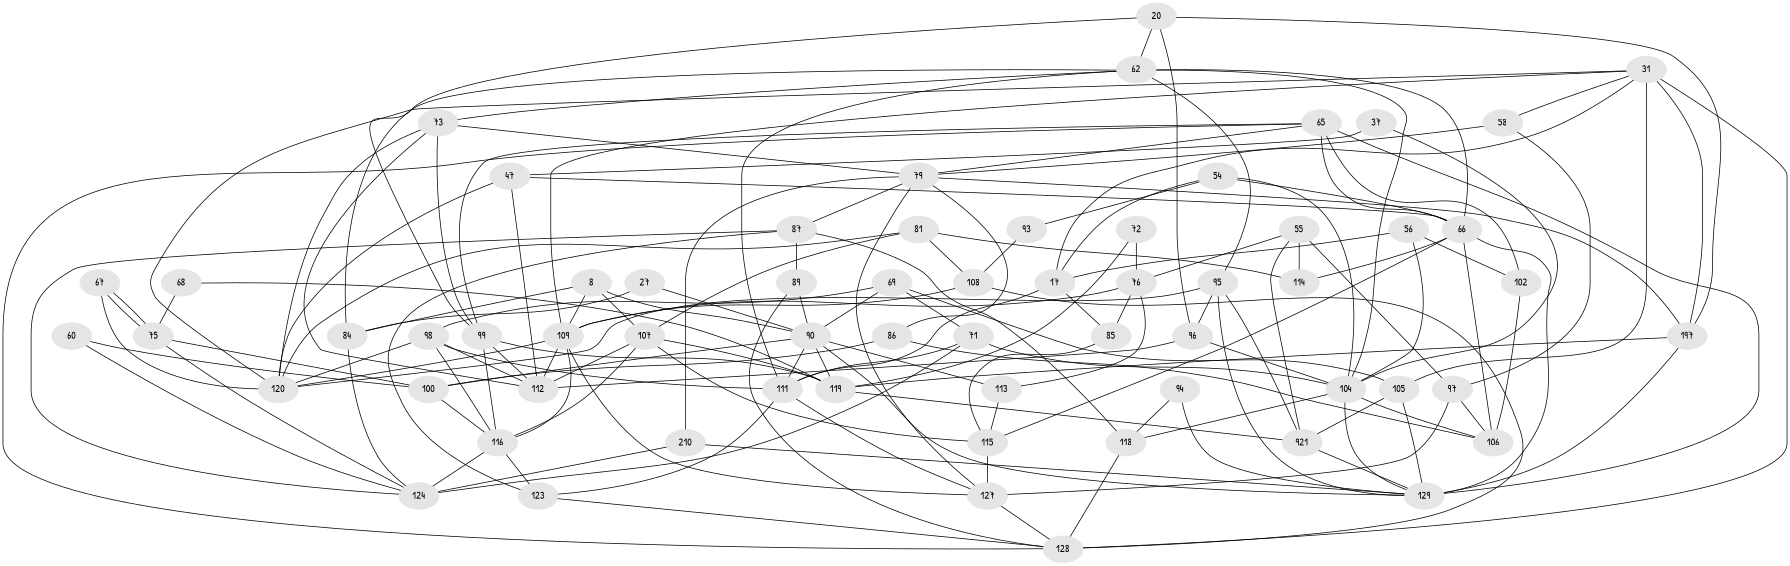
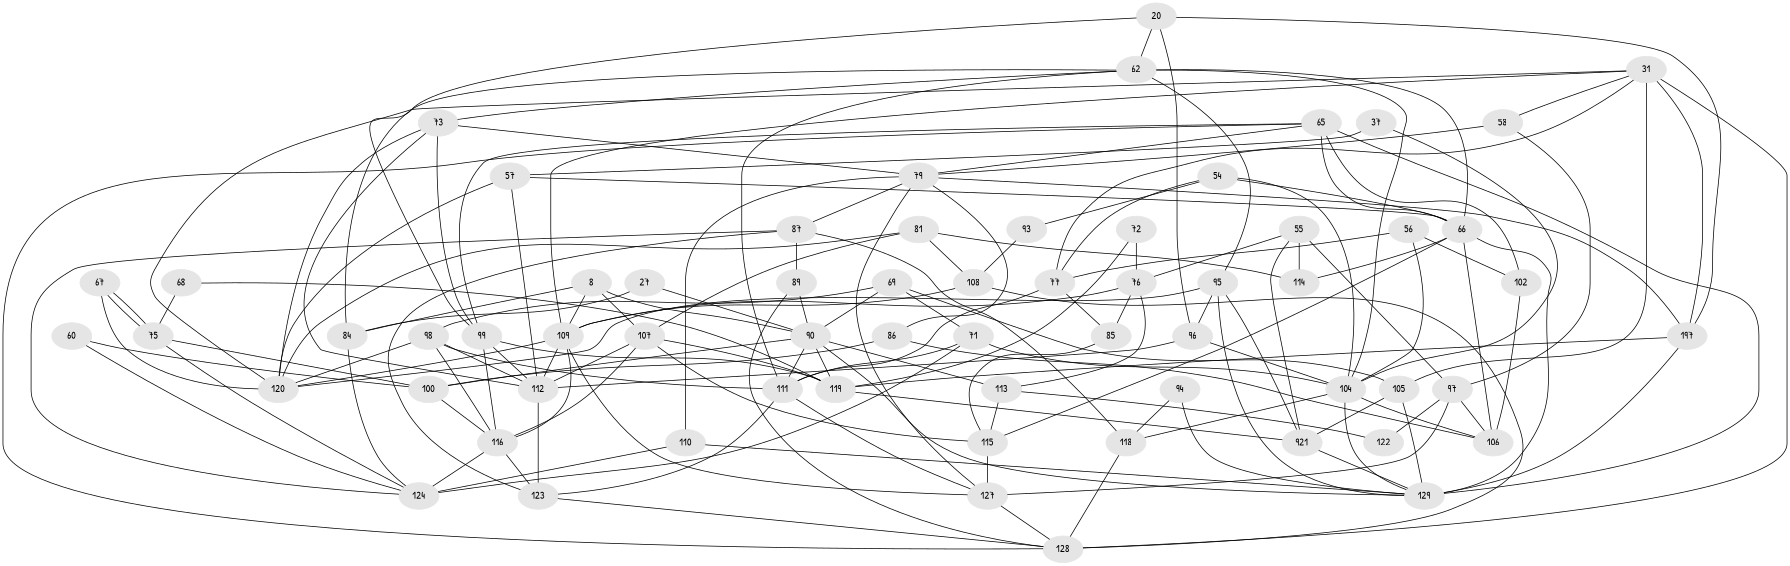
(510, 176) -> (510, 176)
(1055, 283) -> (1055, 283)
none -> (538, 443)
(685, 443) -> (685, 443)
none -> (1384, 443)
